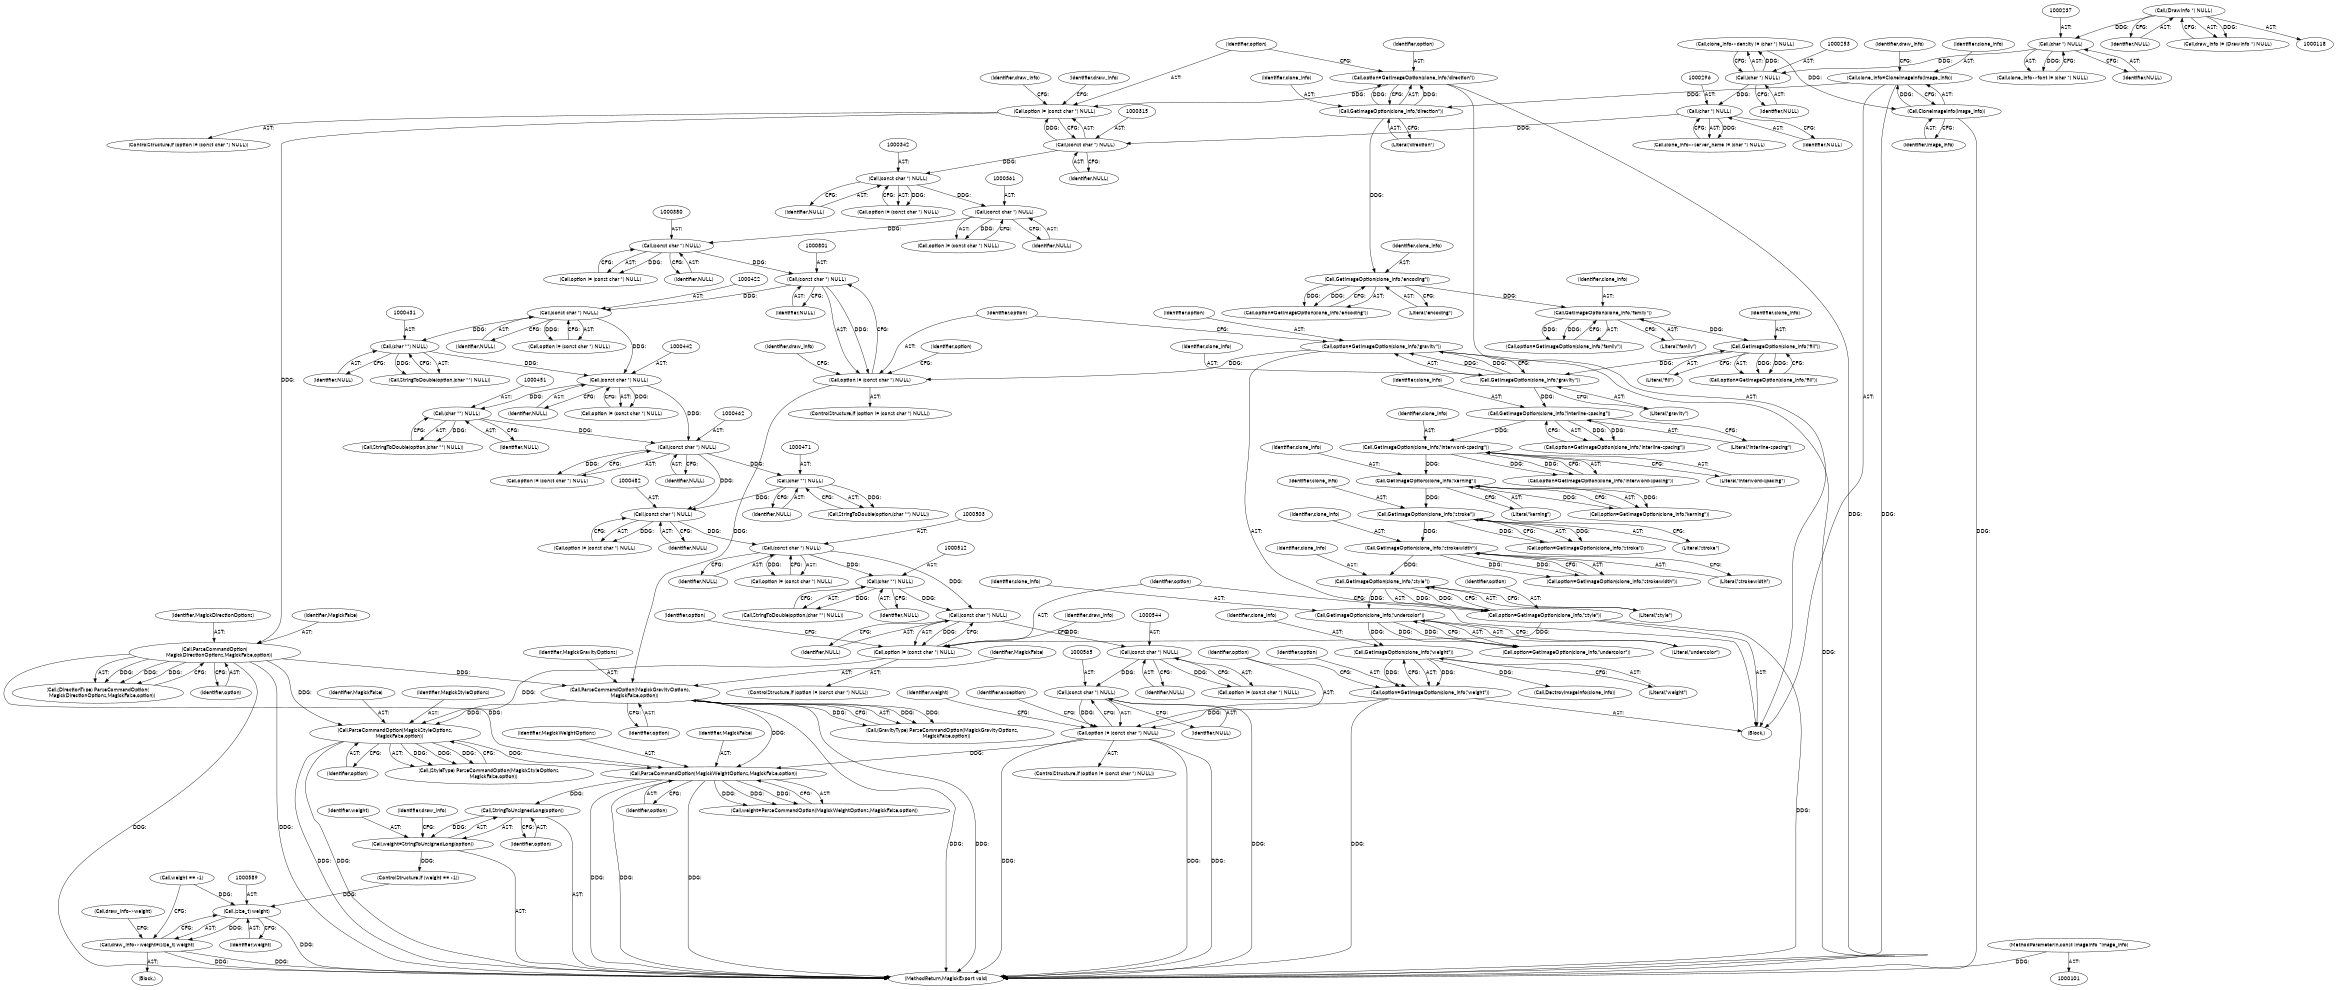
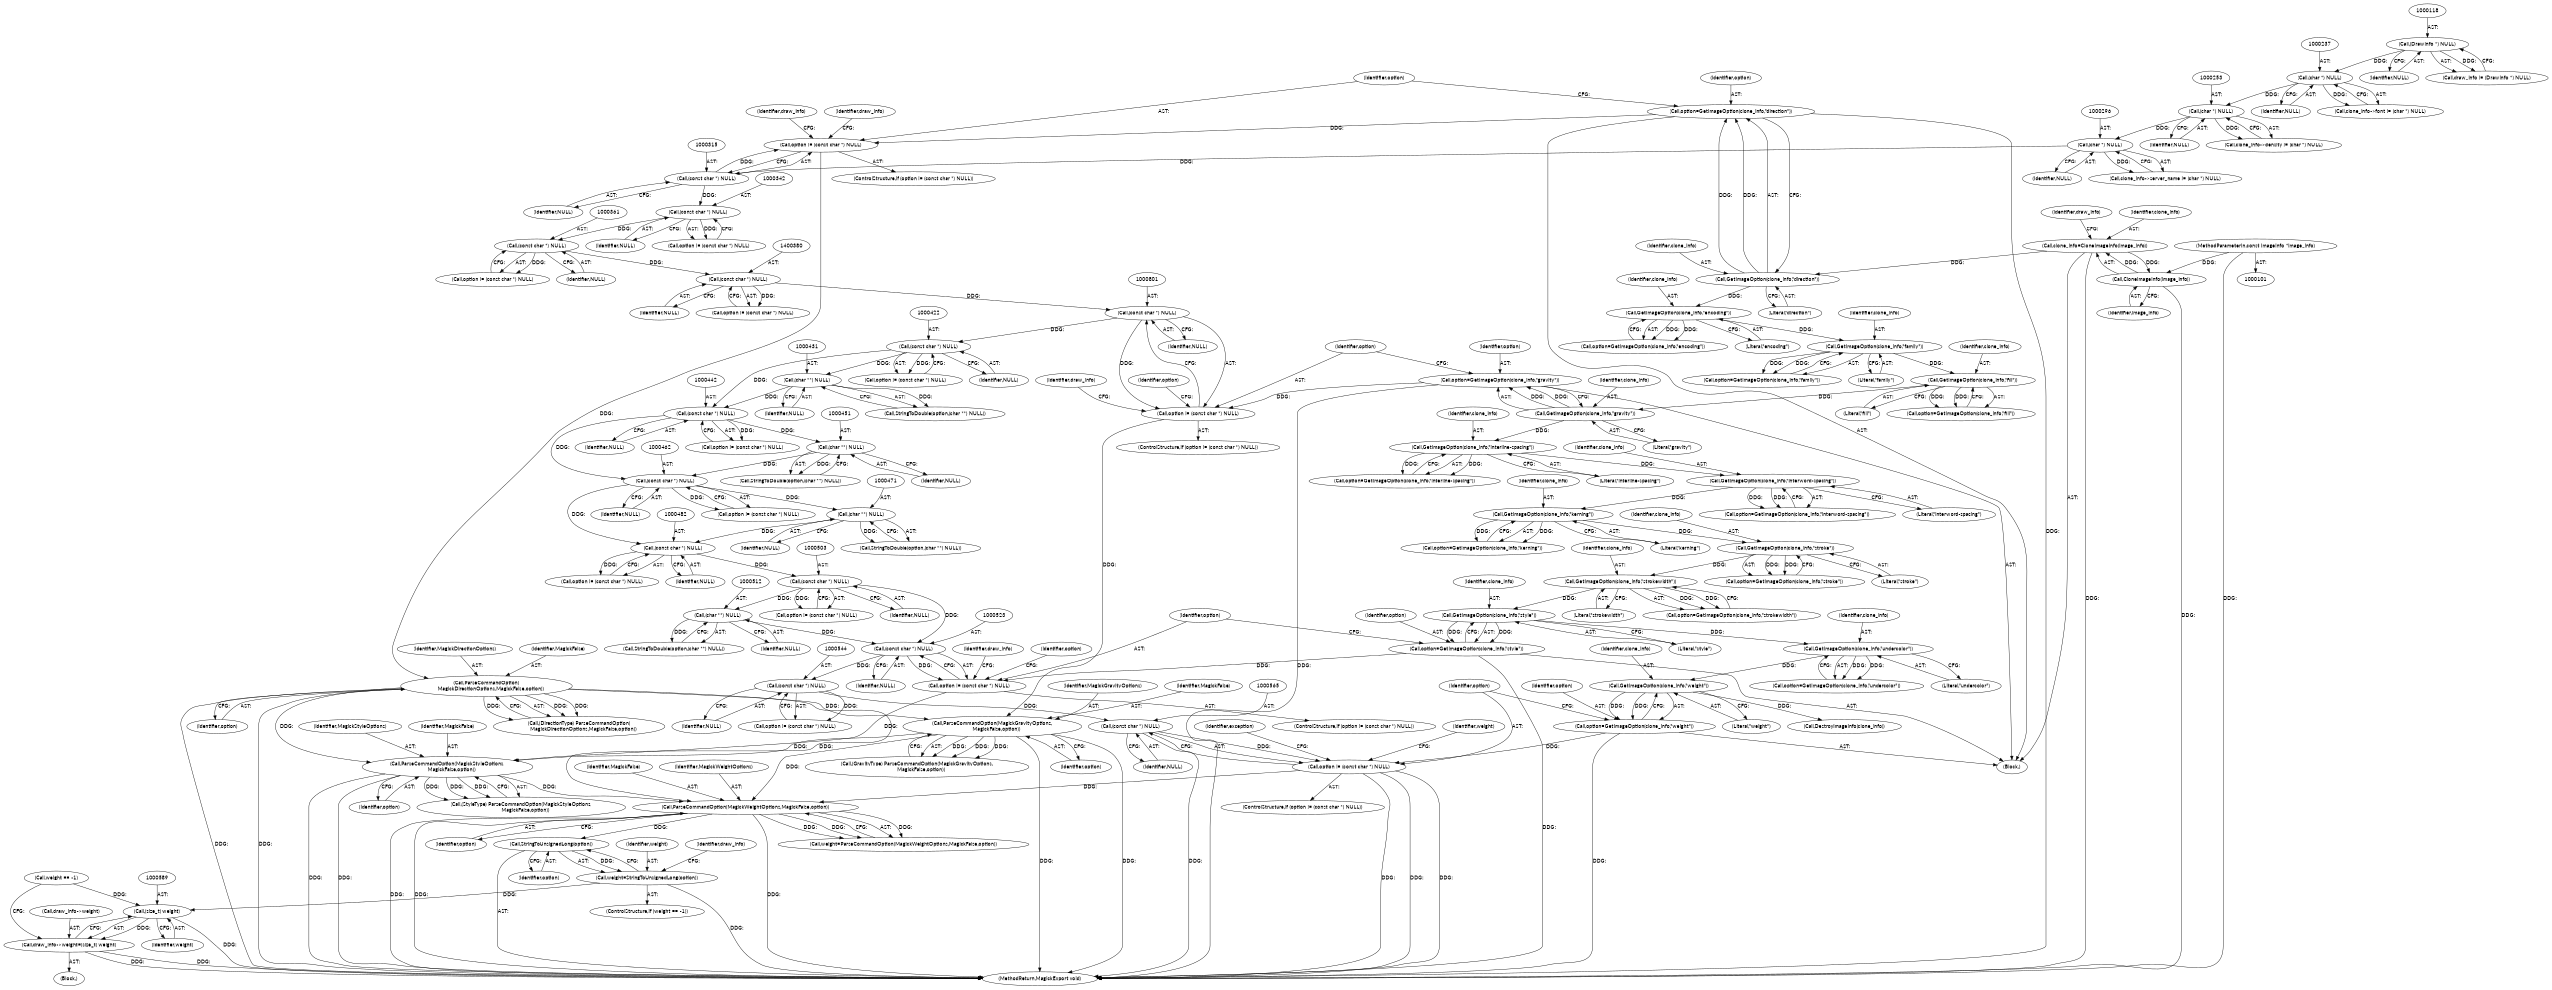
(2252, 27) -> (2427, 26)
(1823, 92) -> (2199, 261)
(1931, 95) -> (2154, 263)
(672, 212) -> (792, 246)
none -> (994, 615)
(483, 828) -> (633, 861)
(429, 861) -> (653, 895)
(329, 895) -> (397, 900)
(522, 912) -> (738, 928)
(144, 928) -> (76, 928)
